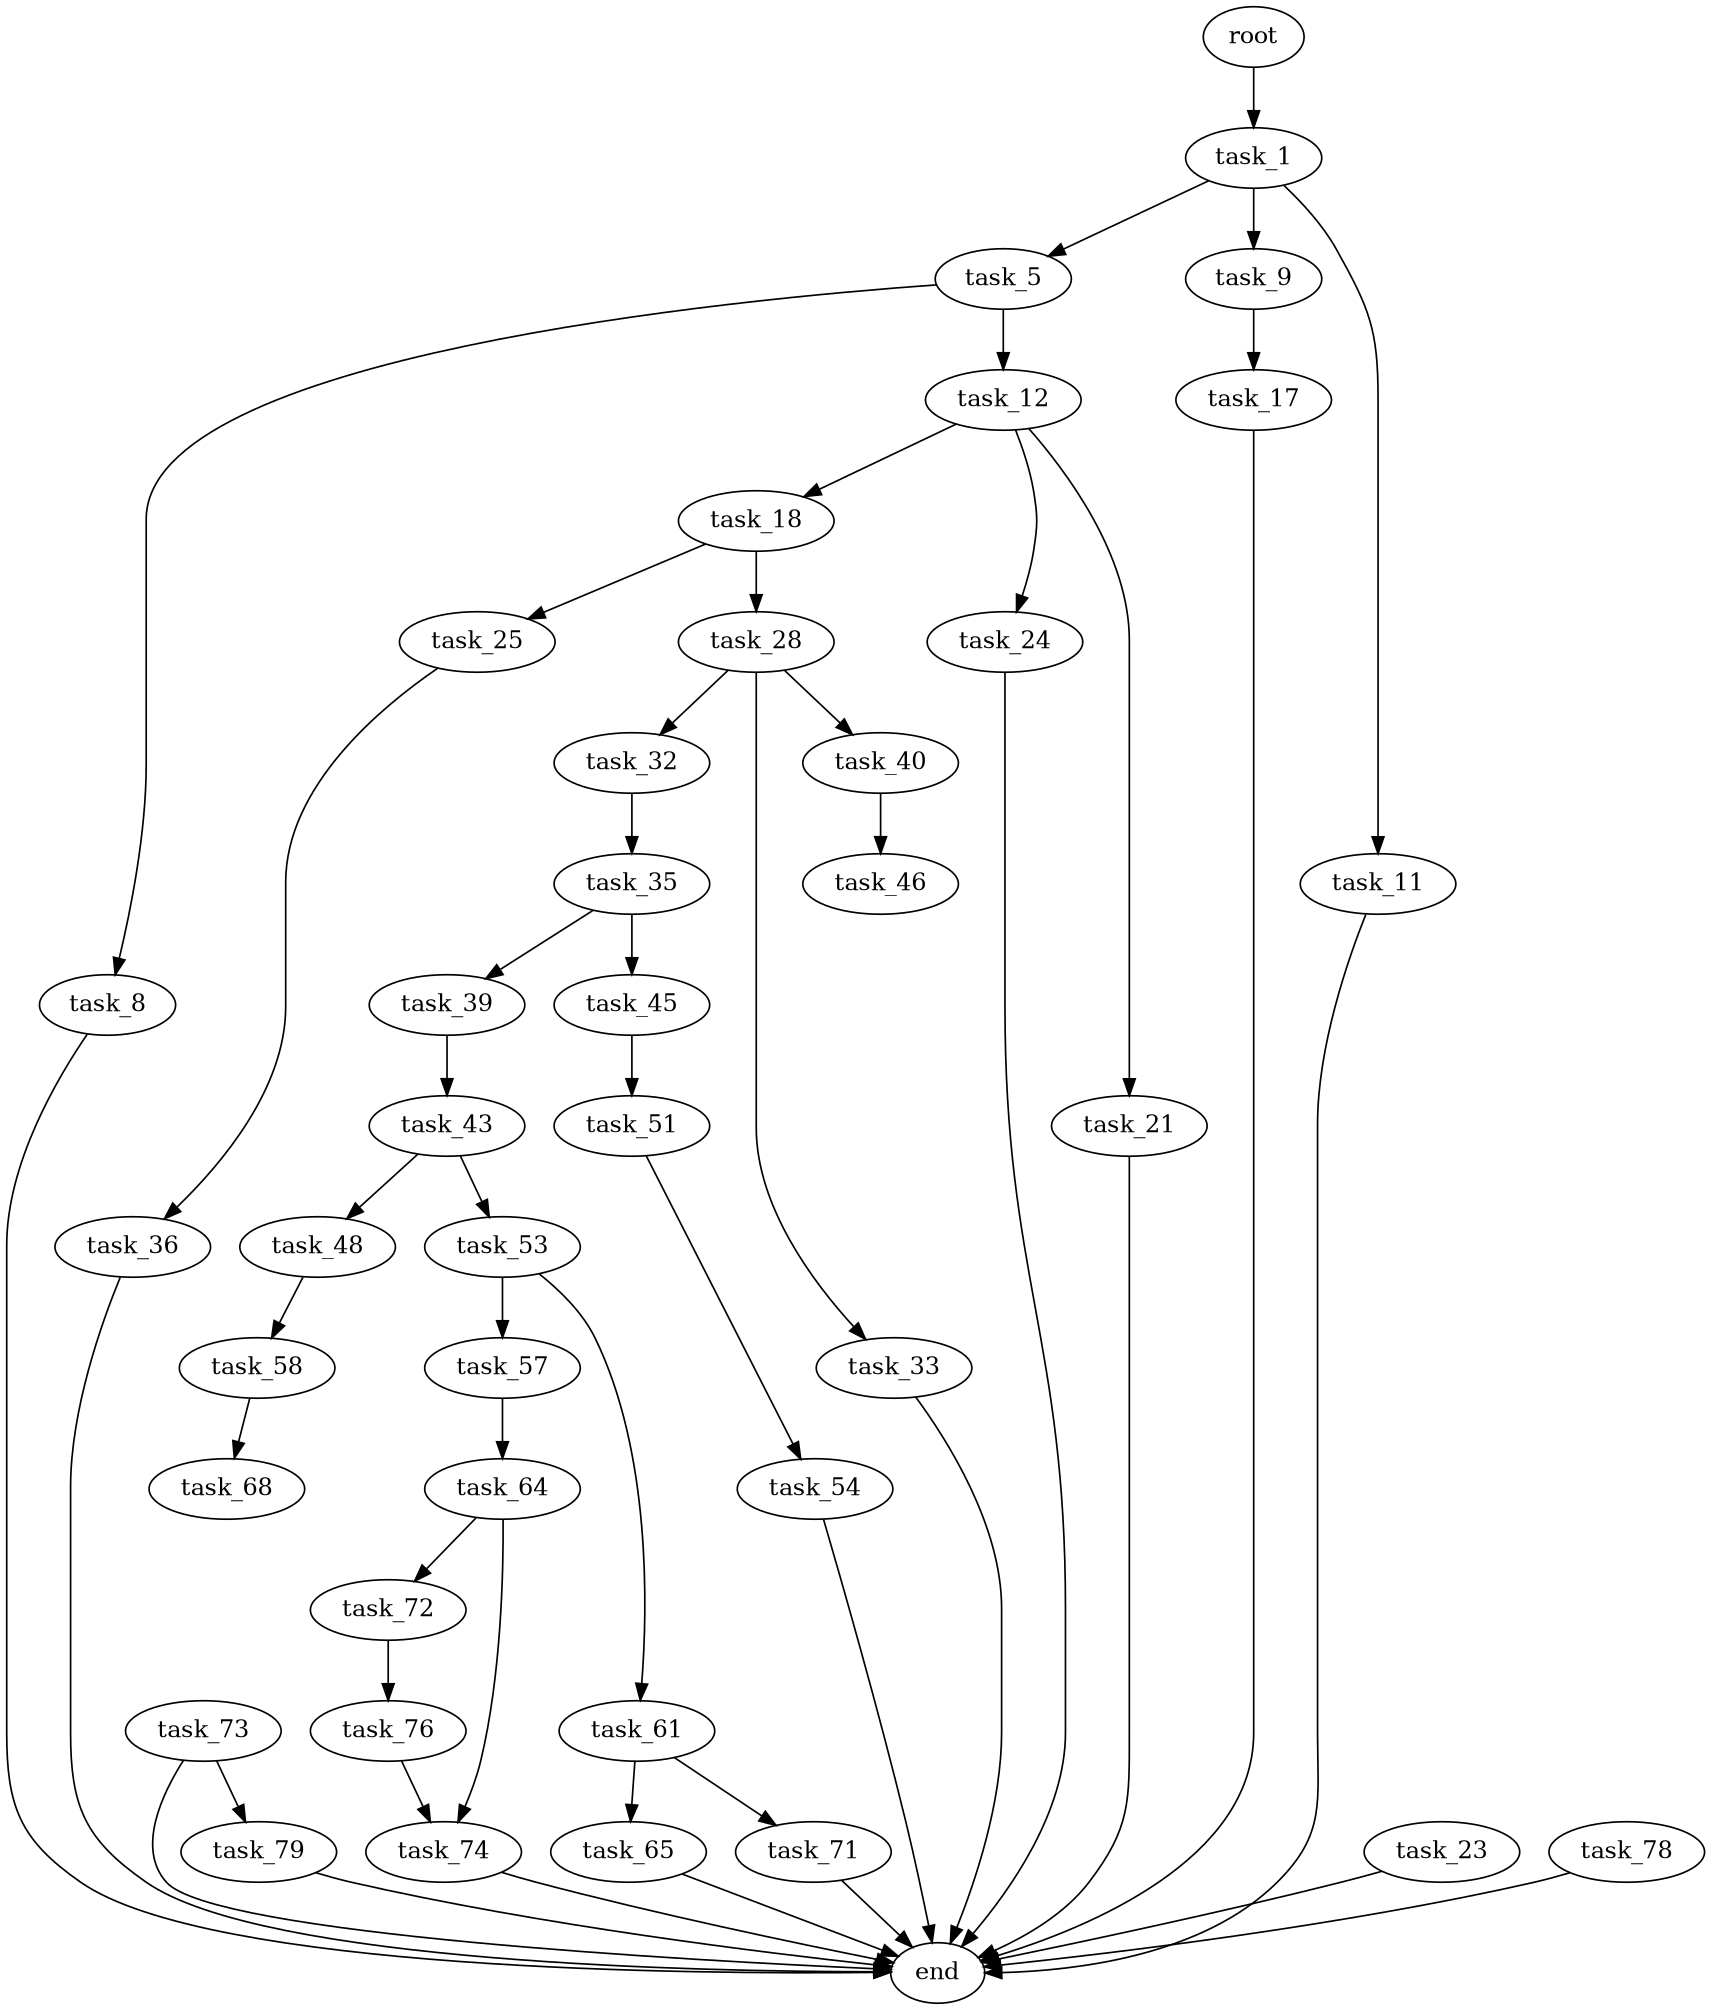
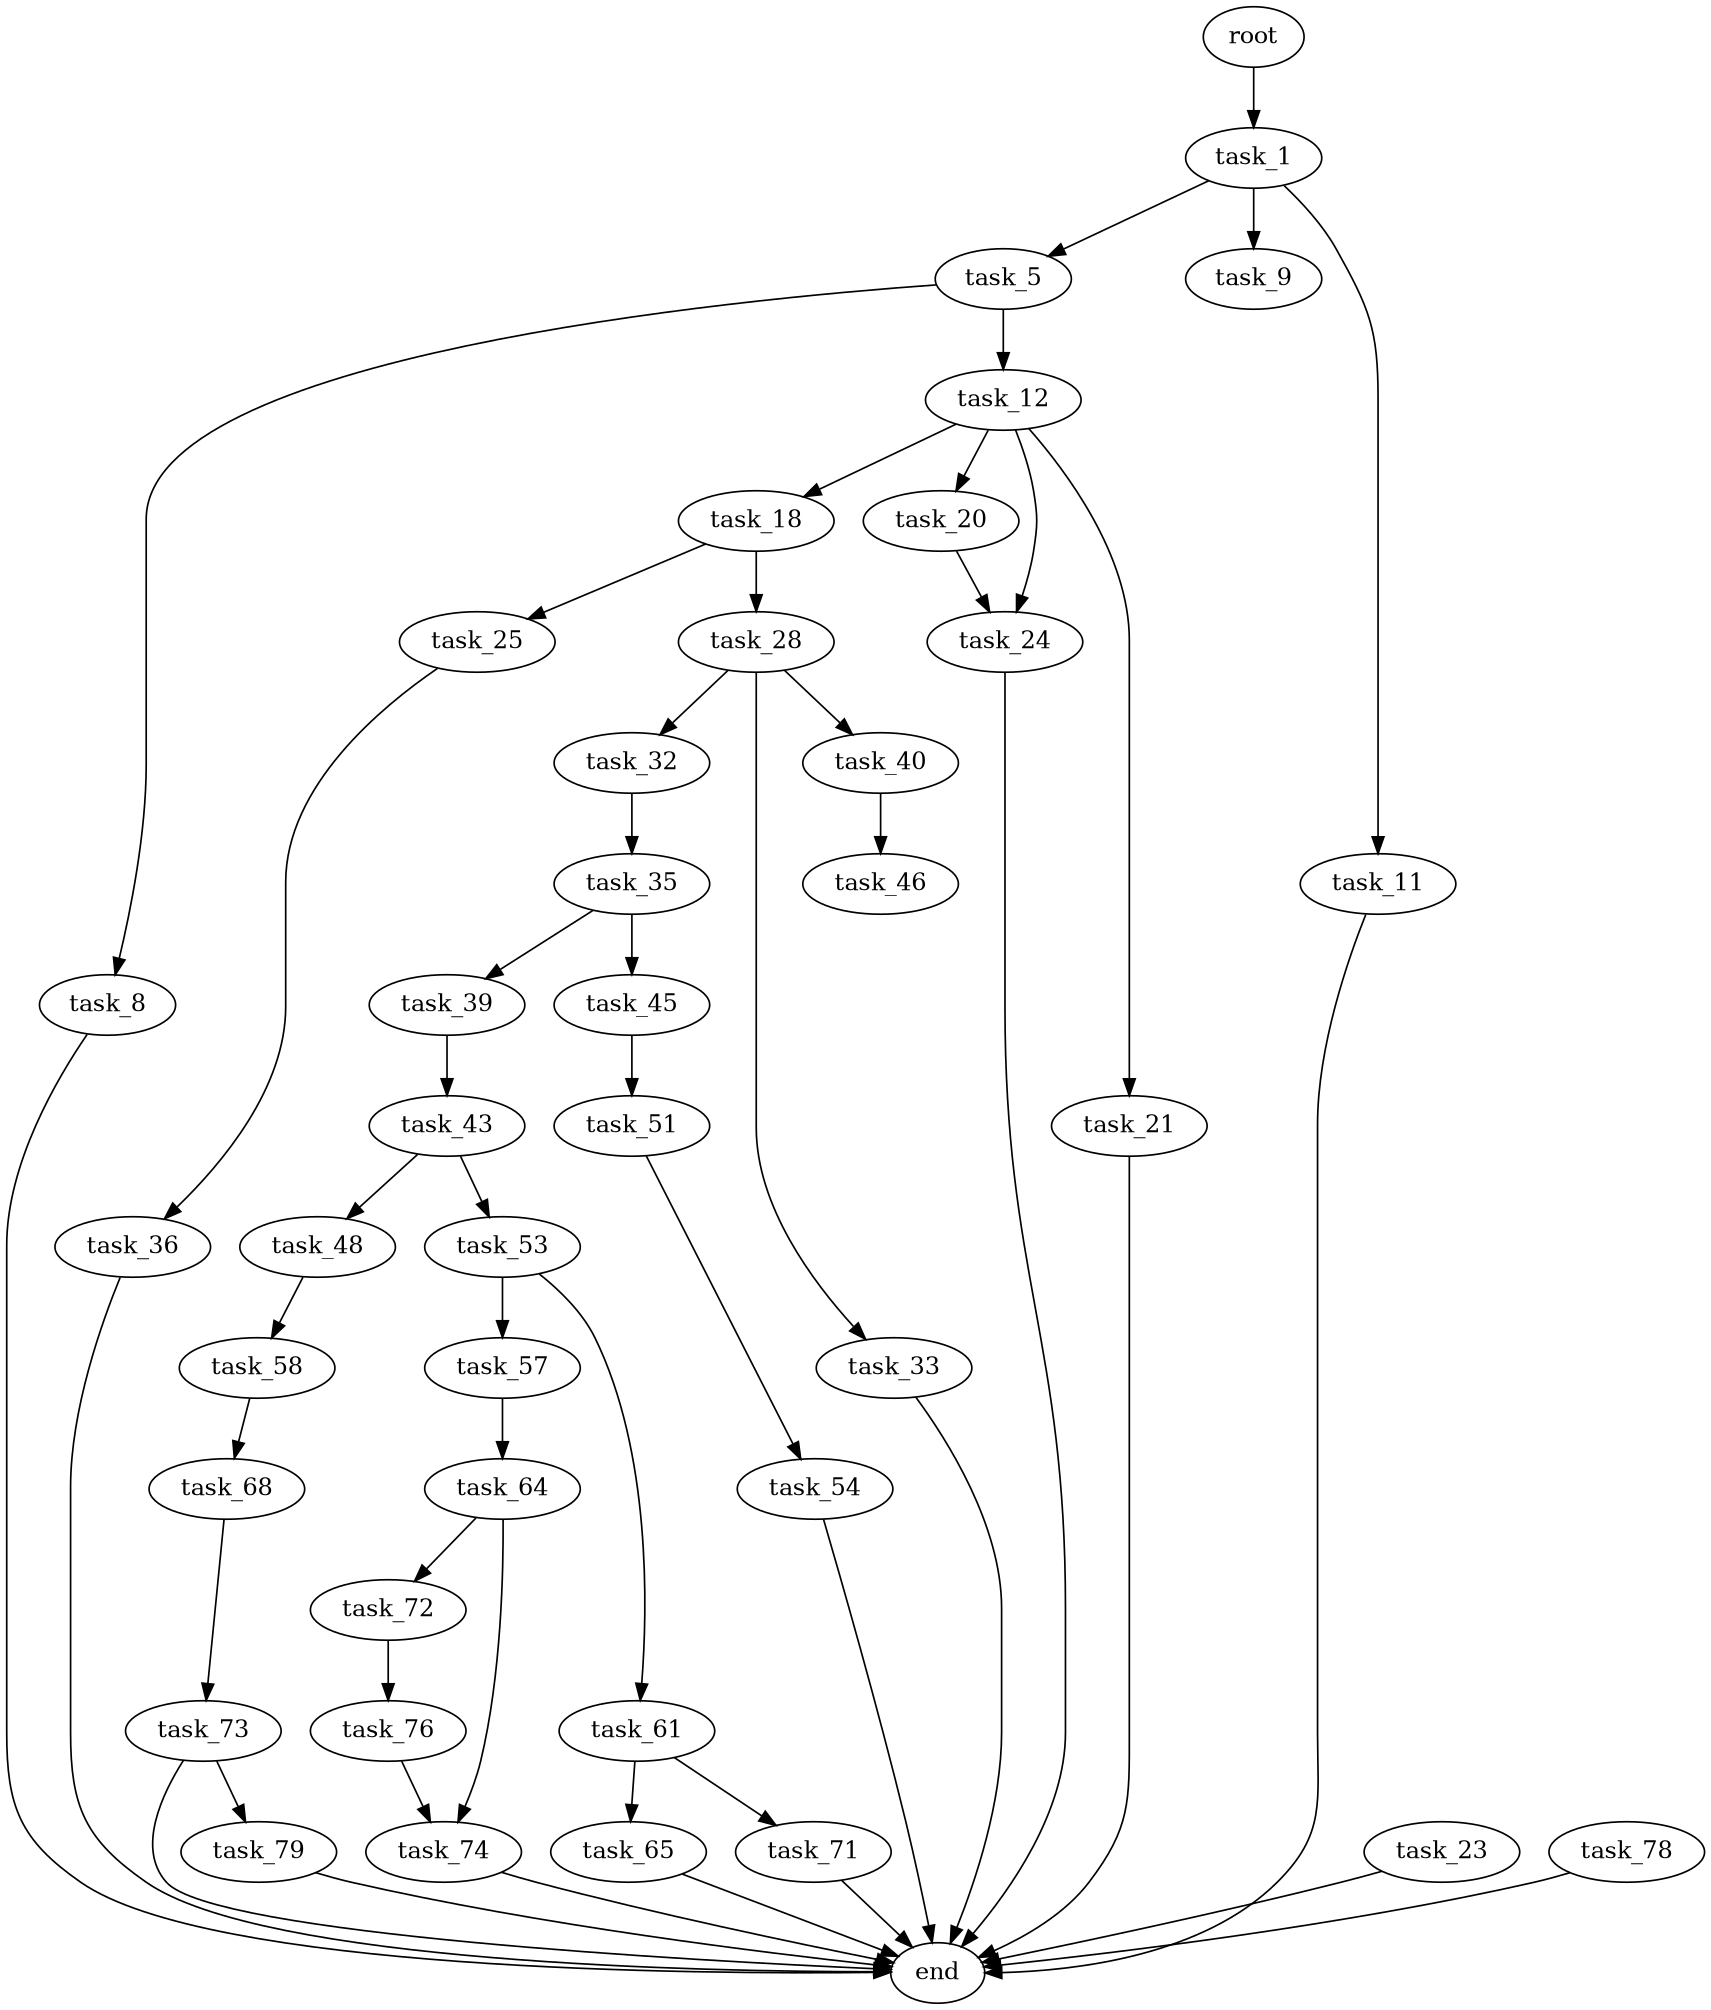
(1254, 400) -> none
none -> (941, 521)
none -> (216, 1601)
